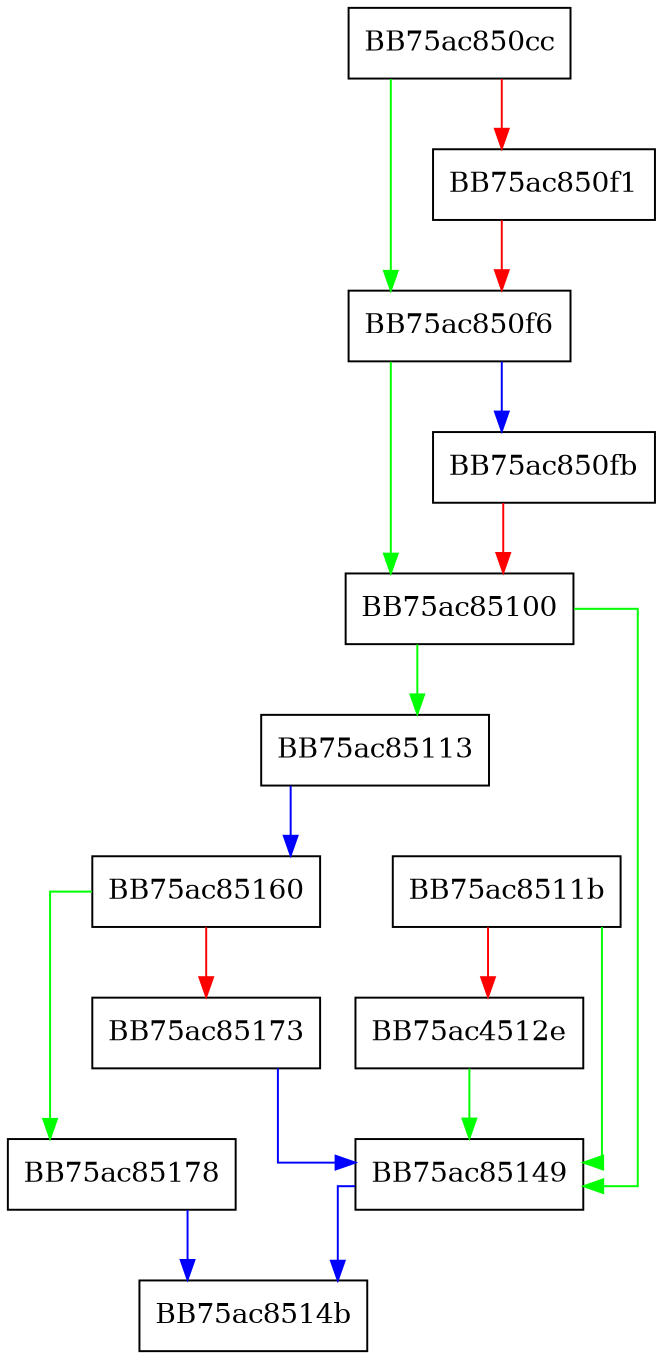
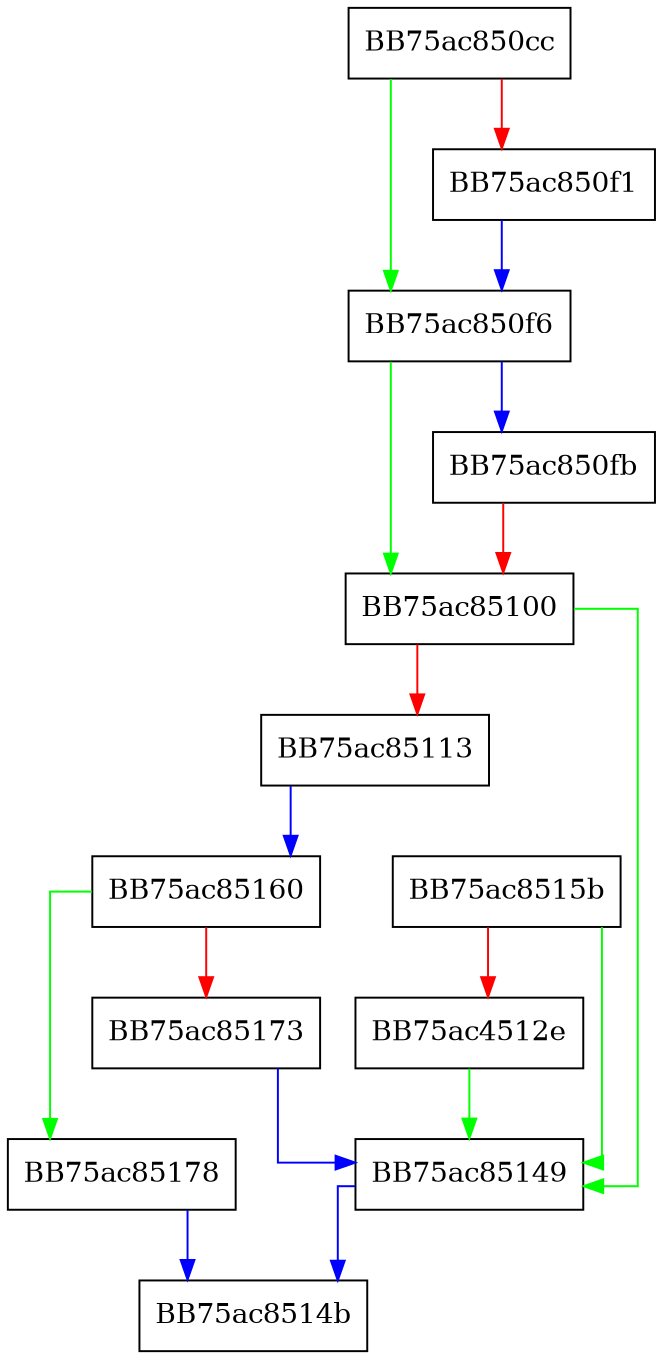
(502, 245) -> (502, 245)
(417, 669) -> (417, 669)
(507, 892) -> (507, 892)
